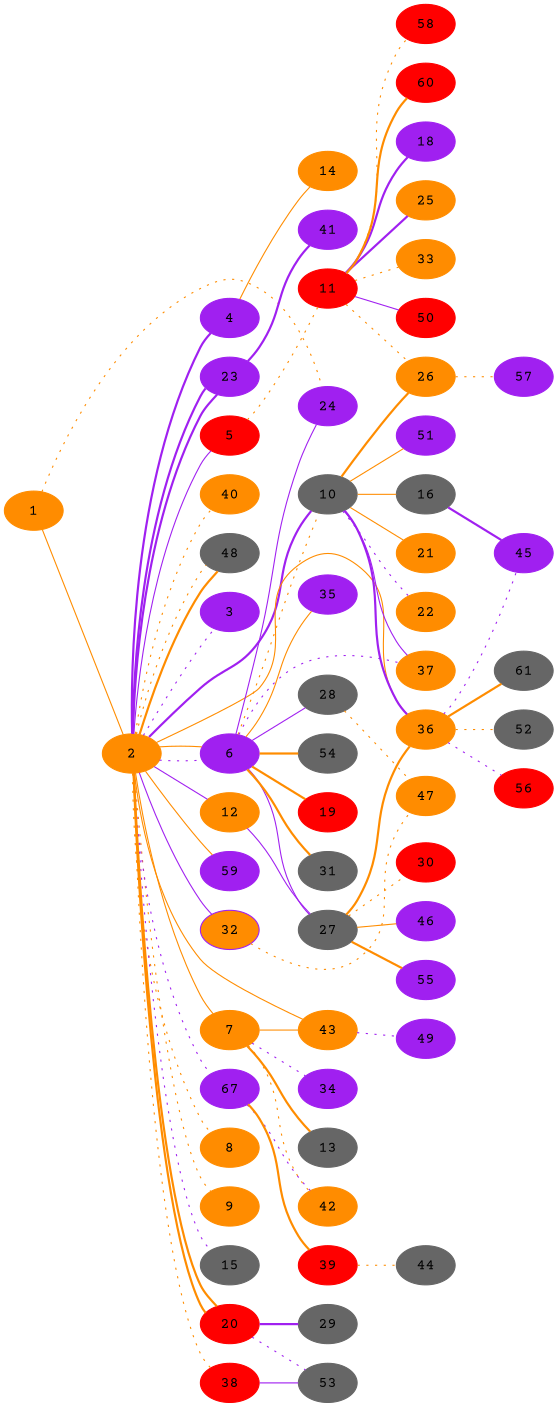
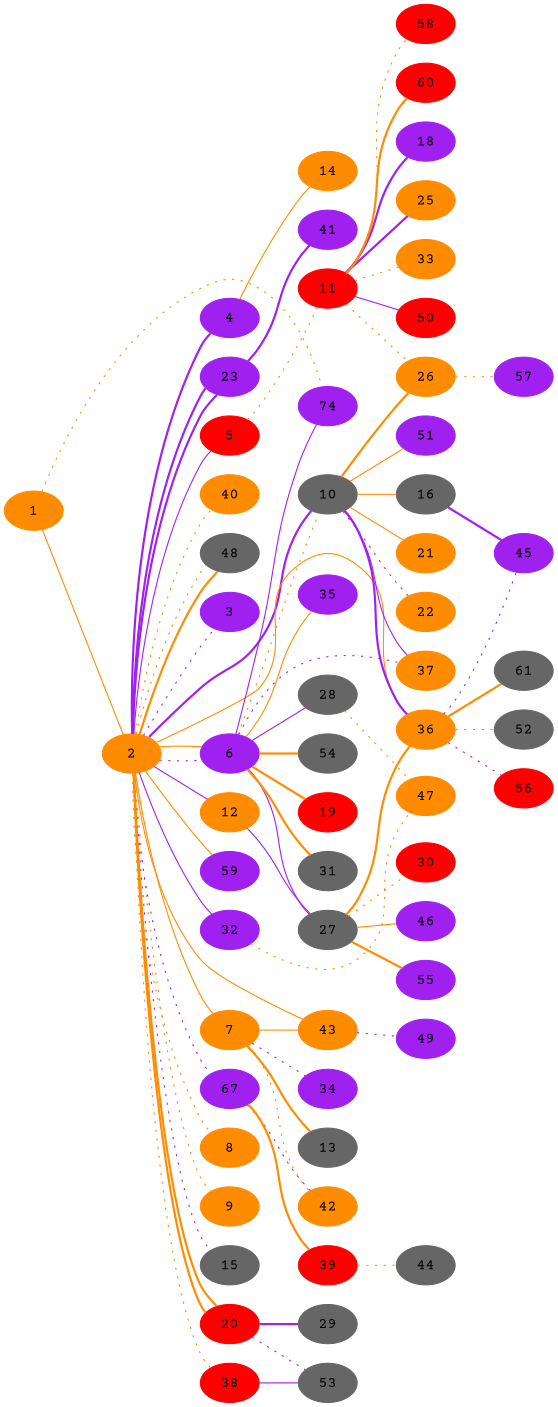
(328, 406) -> (328, 406)
(230, 930) -> (230, 930)
